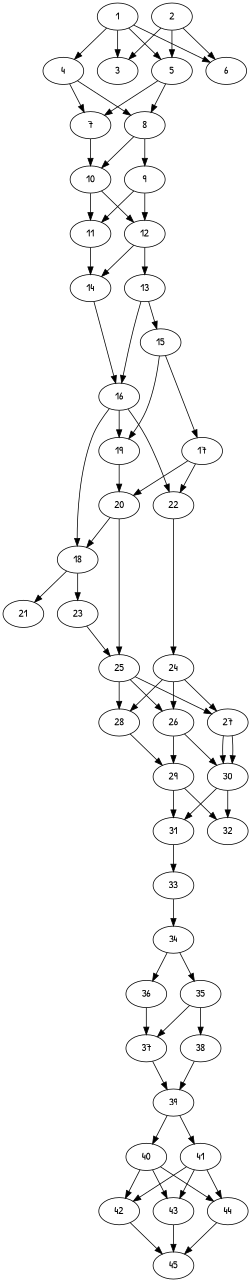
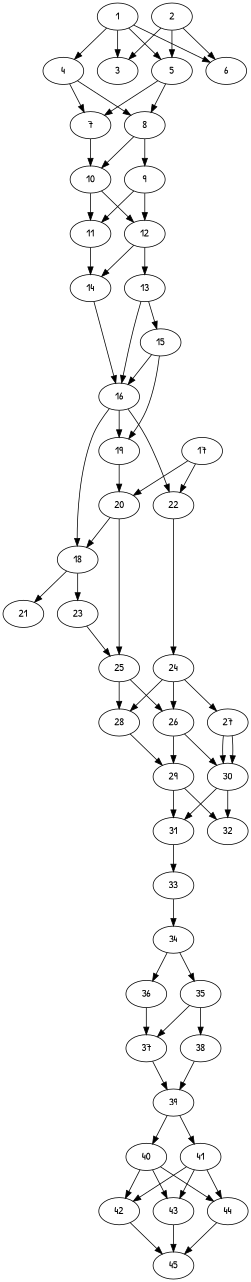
(180, 393) -> (142, 367)
(168, 693) -> none
